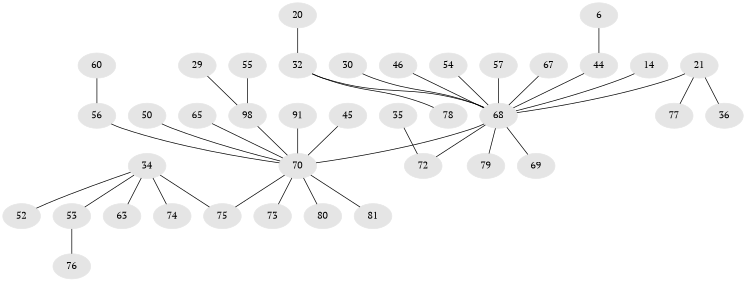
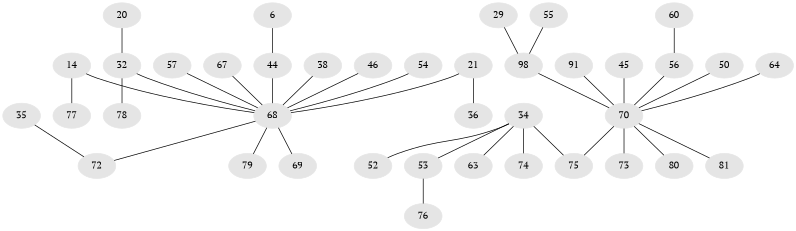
(348, 66) -> (323, 66)
(687, 91) -> (72, 91)
(197, 116) -> (775, 66)
(401, 148) -> none
